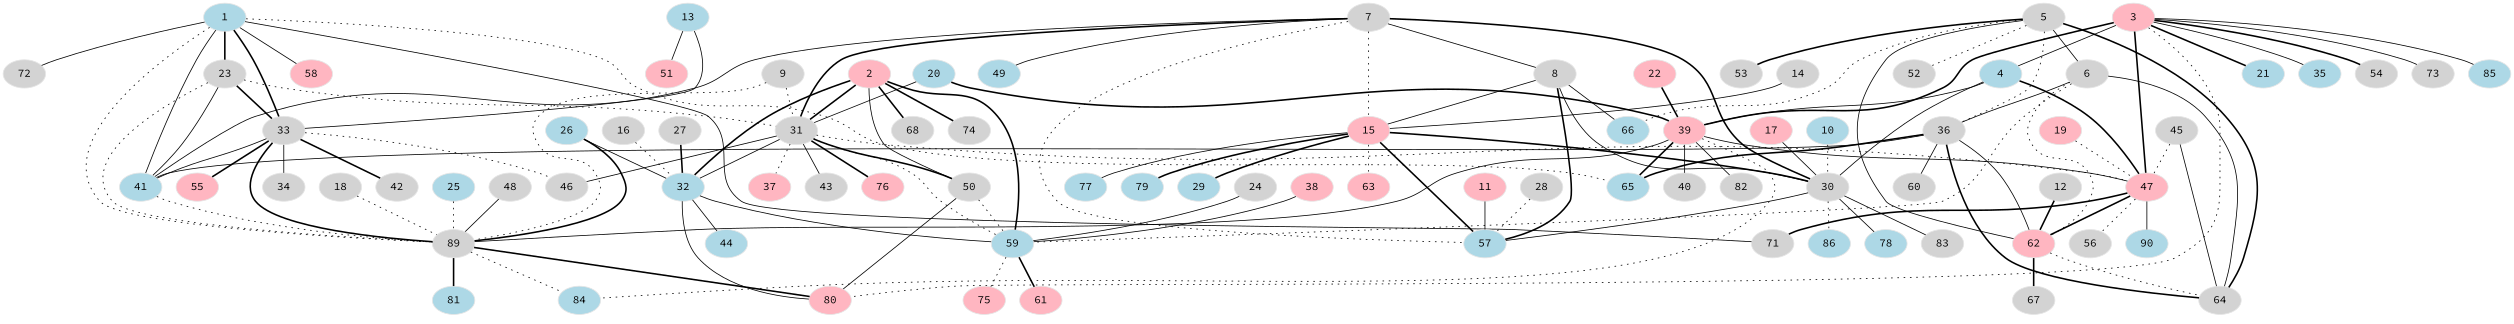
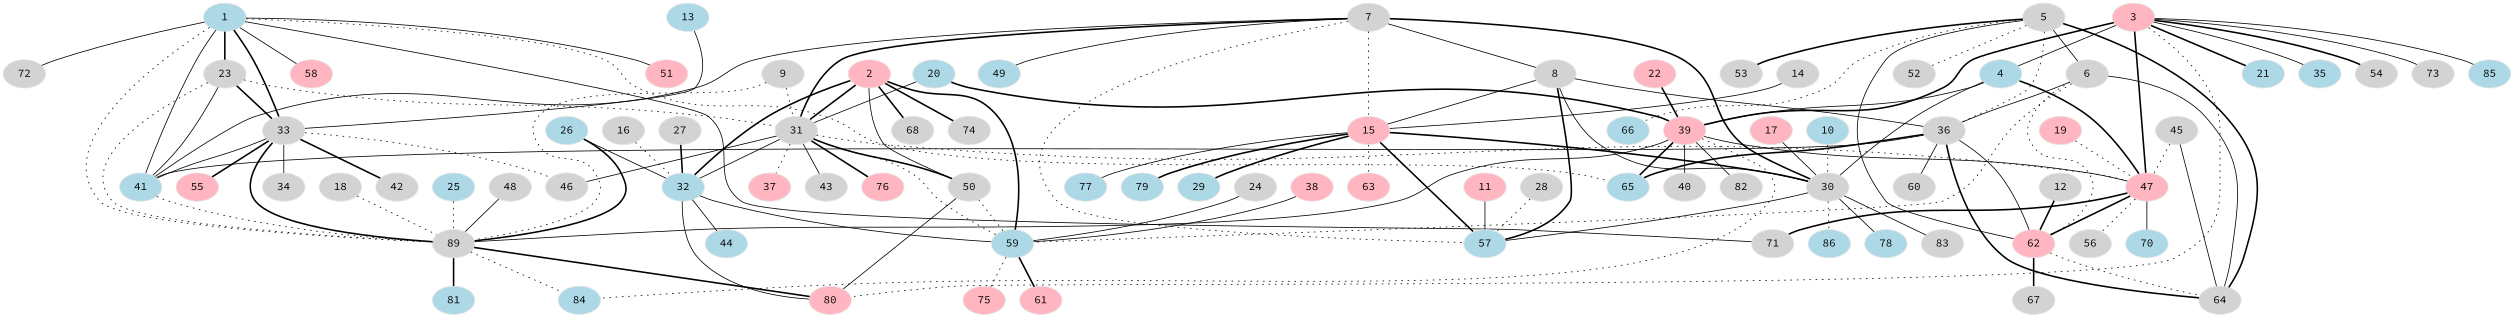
(677, 45) -> (450, 29)
(1586, 98) -> (1688, 97)
(2147, 244) -> (2147, 244)
